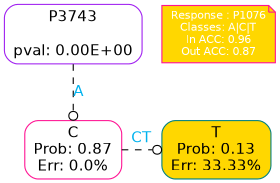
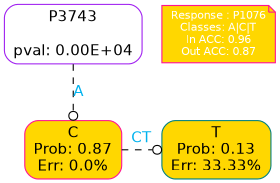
(73, 34) -> (73, 34)
(73, 150) -> (73, 150)
